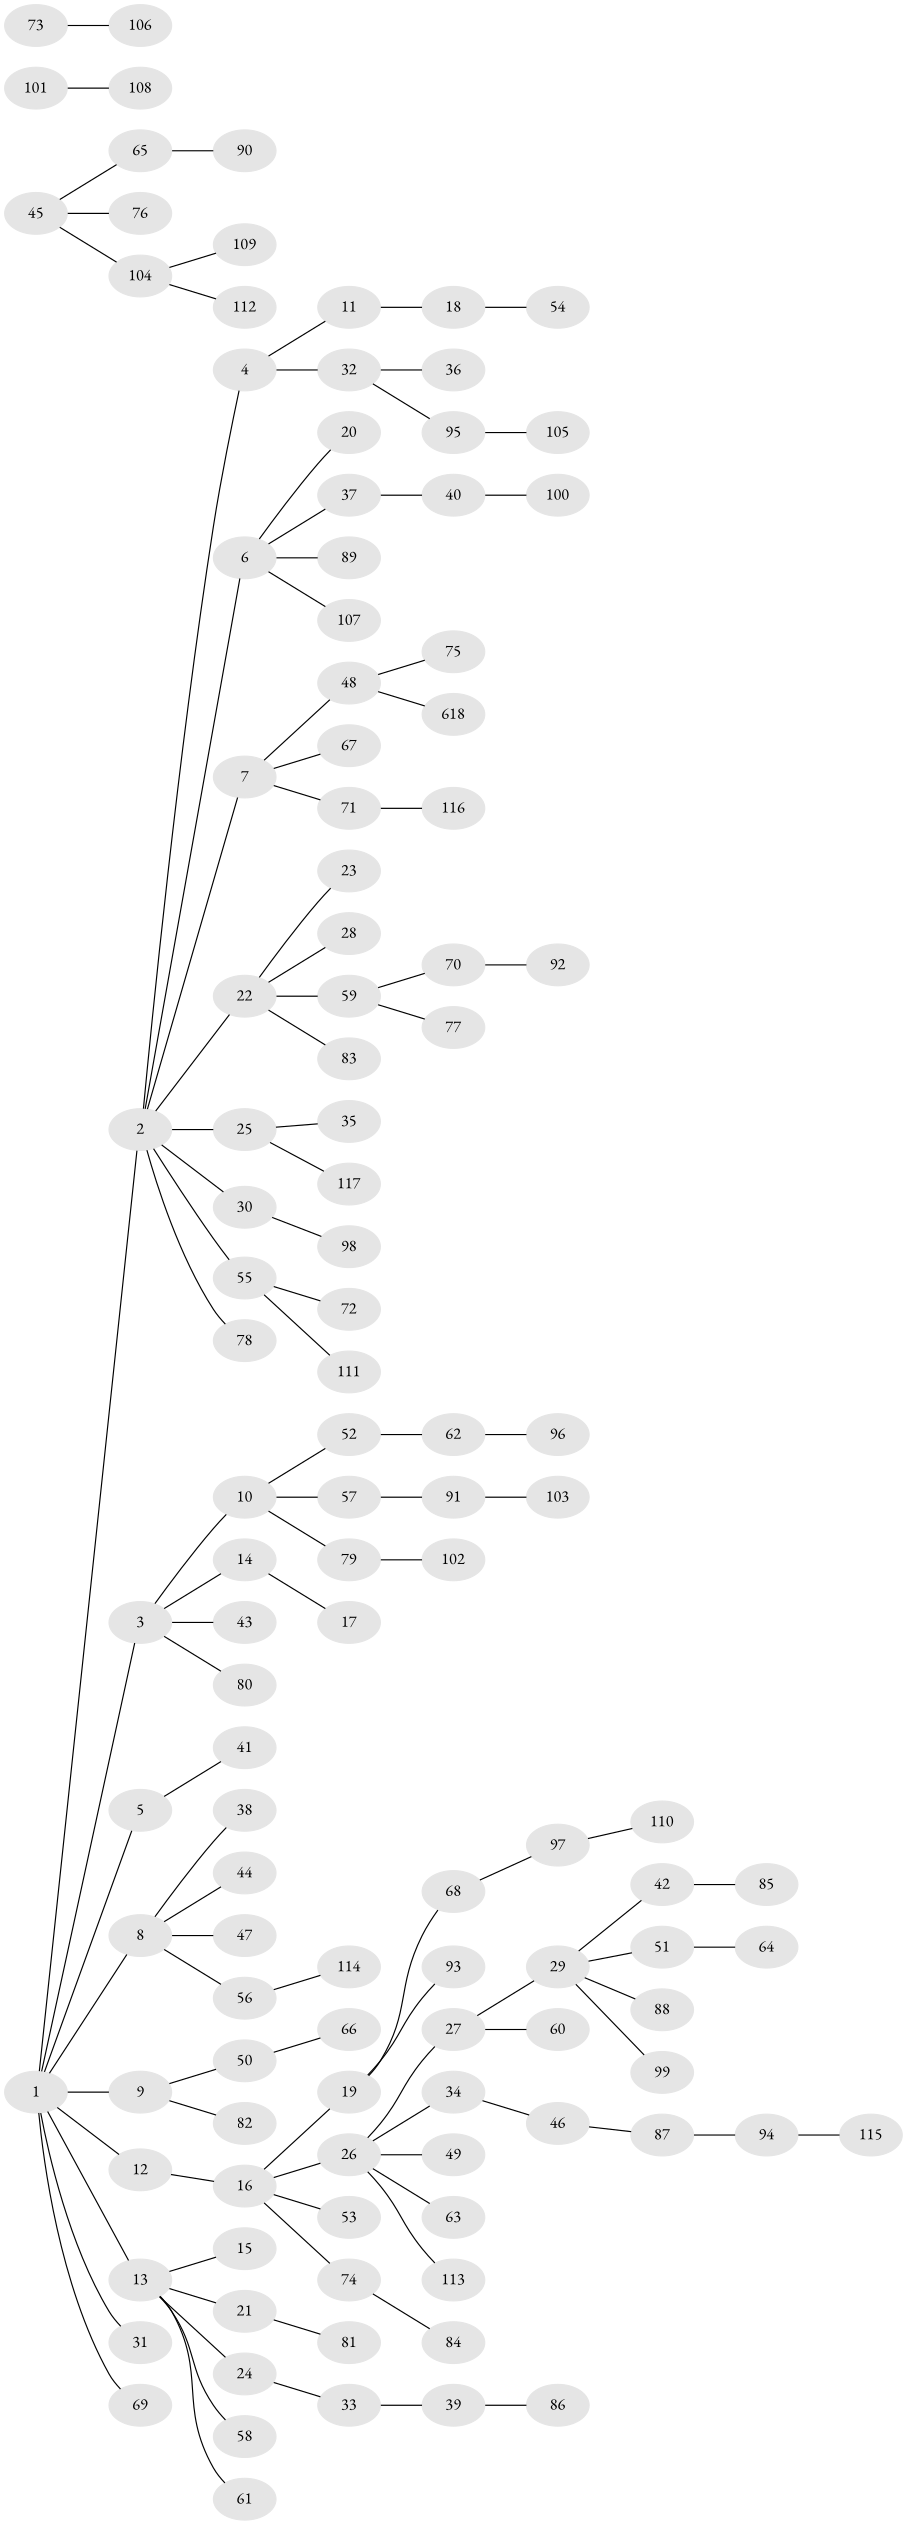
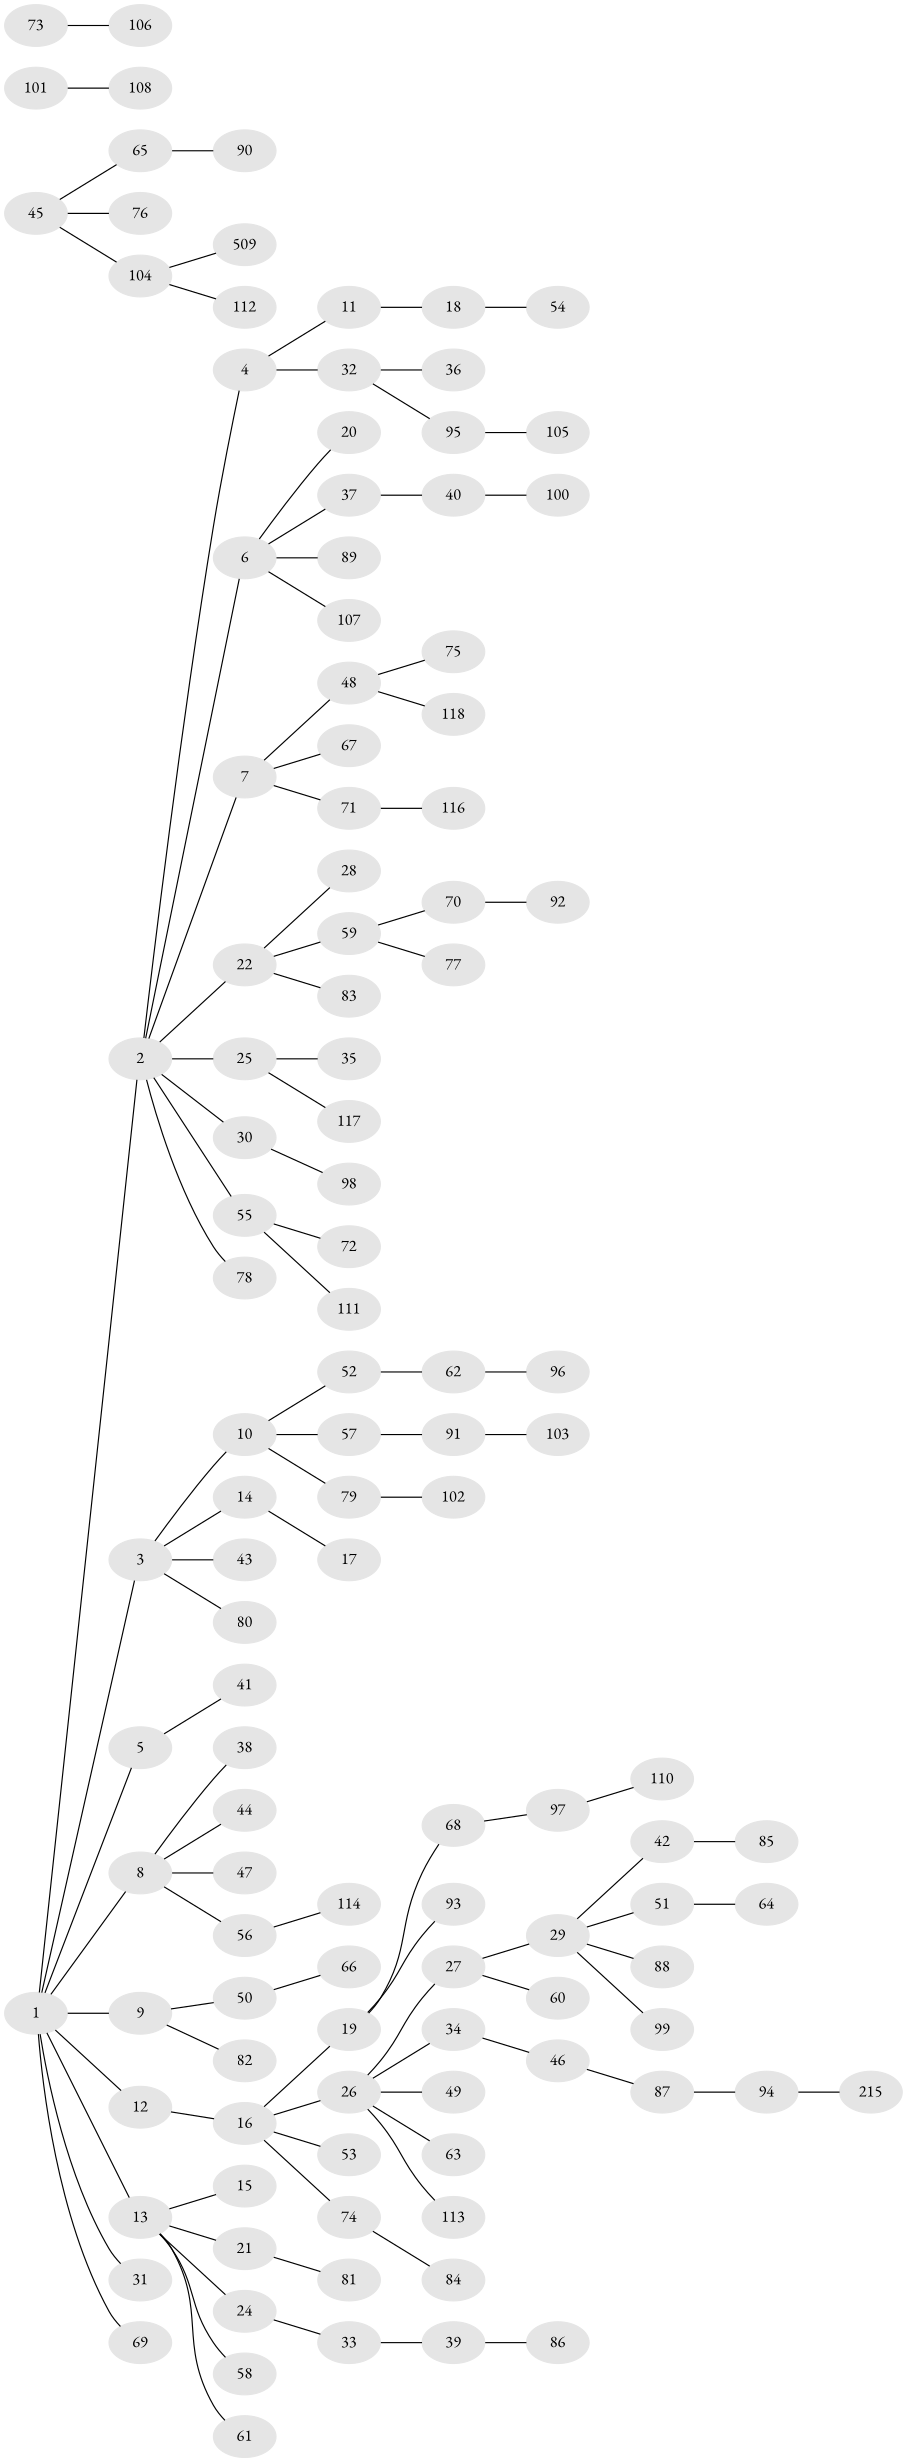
(245, 245) -> (245, 245)
(453, 714) -> (453, 714)
(349, 871) -> none
(871, 2135) -> (871, 2092)
